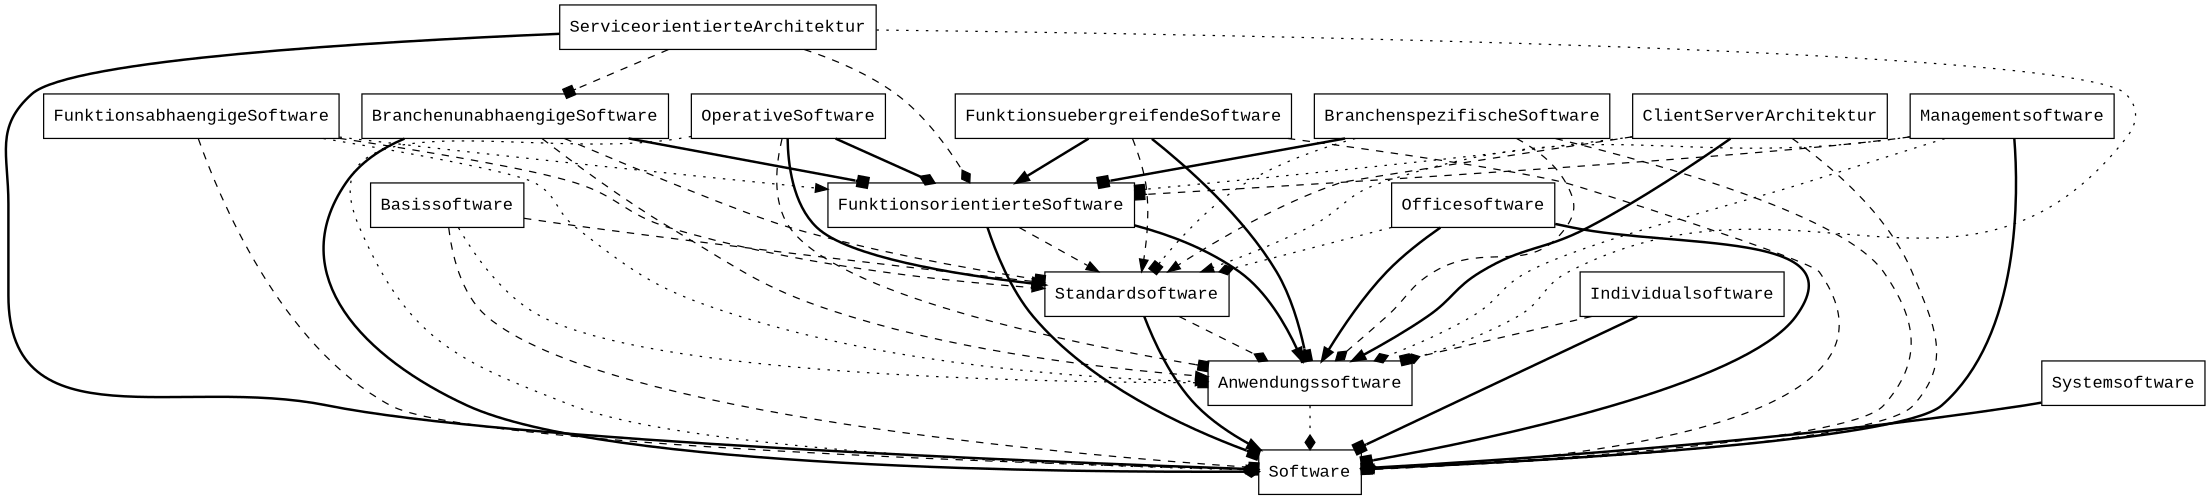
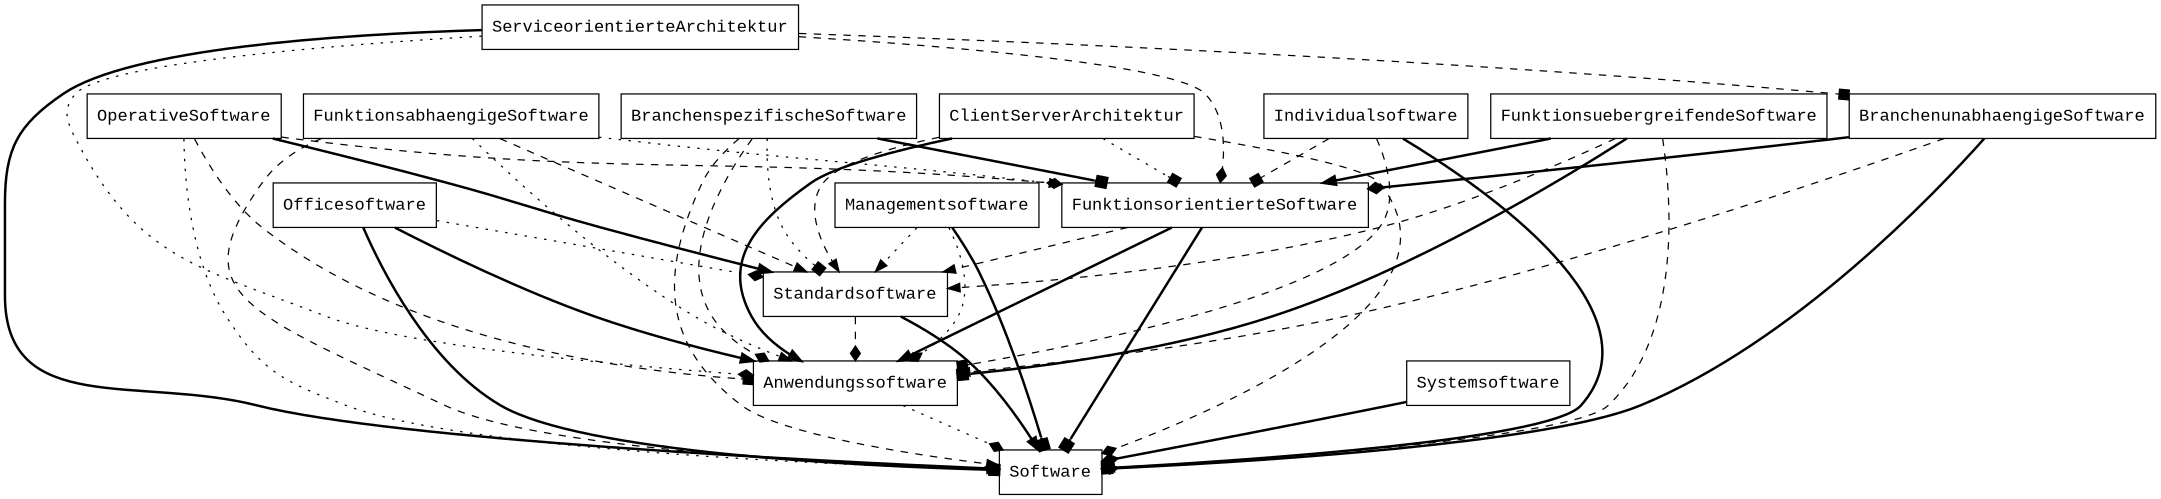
(878, 158) -> (664, 165)
(742, 160) -> (1616, 163)
(1567, 167) -> (1288, 162)
(447, 205) -> none
(769, 221) -> none
